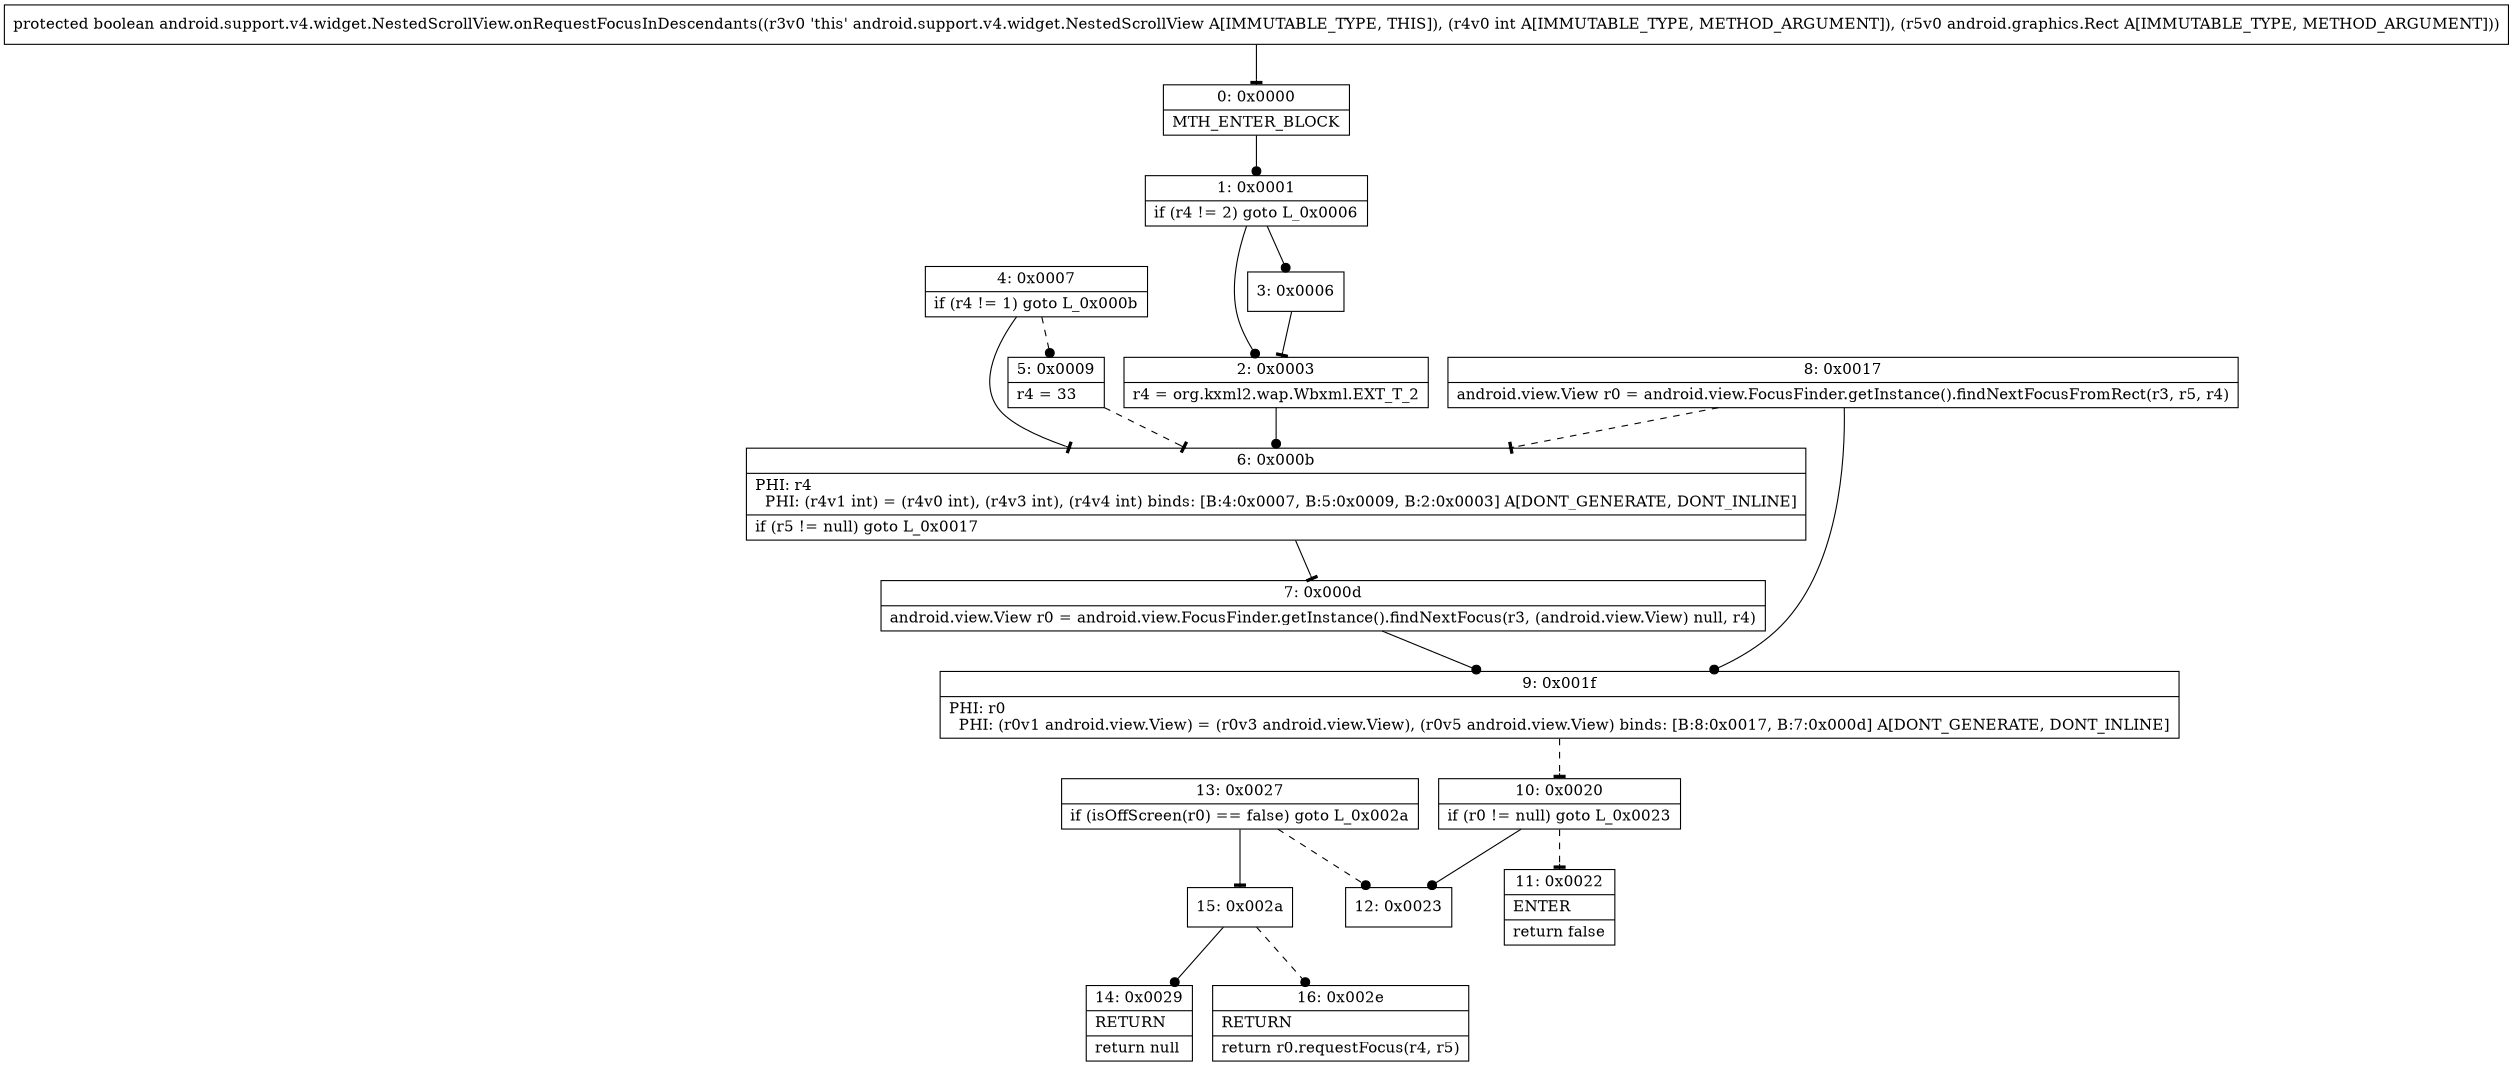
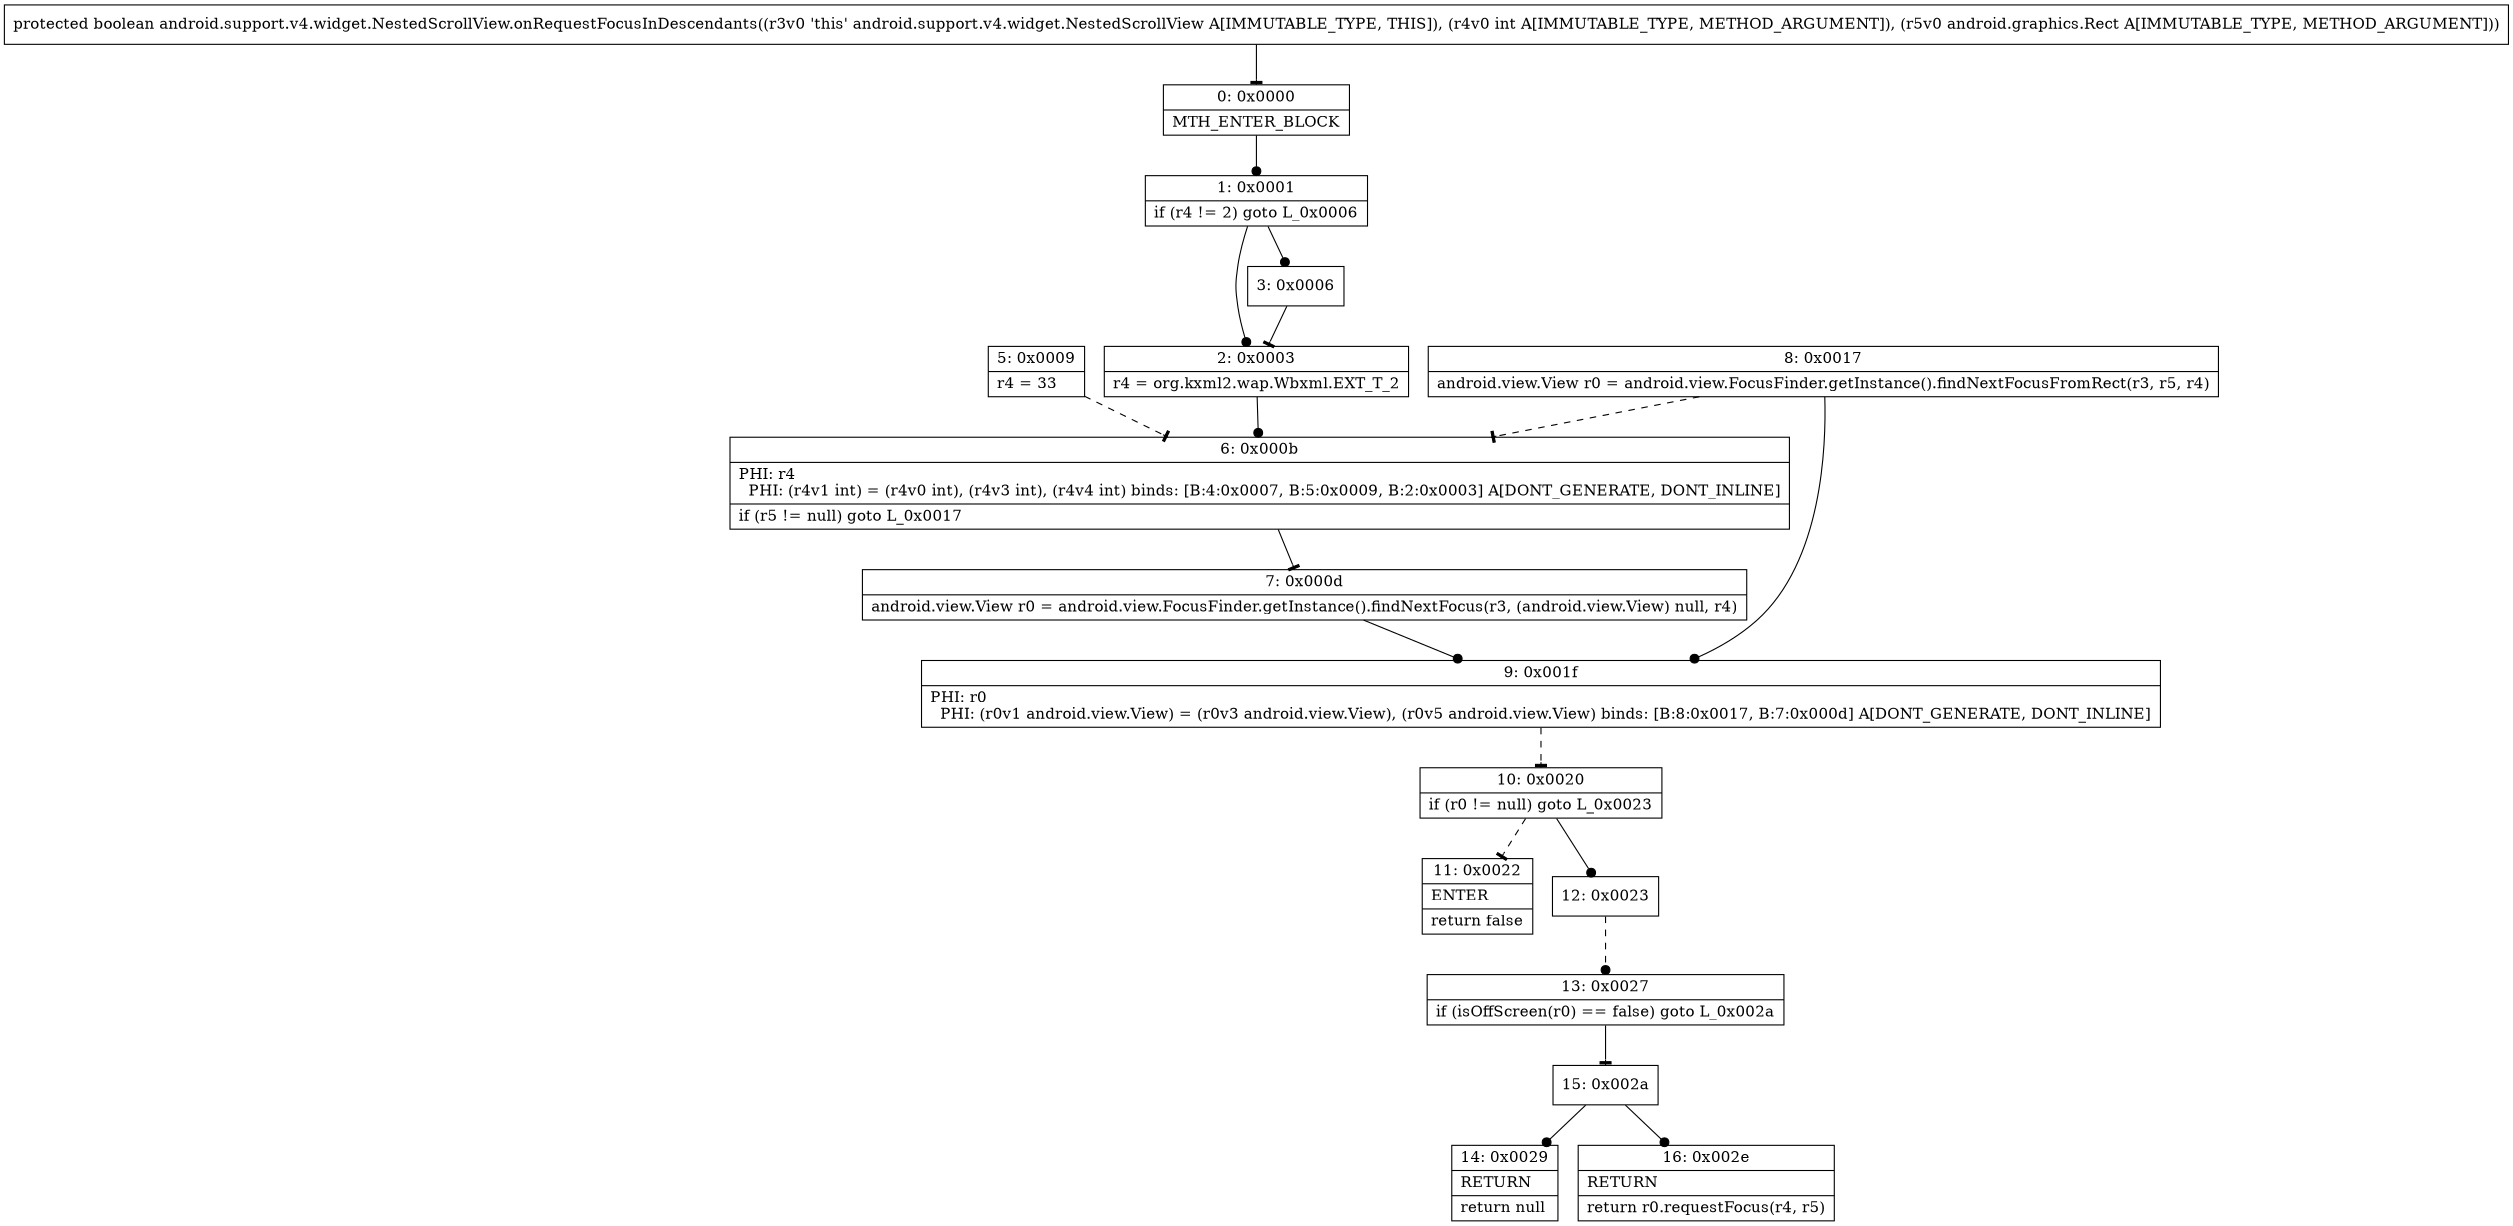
(1036, 292) -> none
(1320, 856) -> (1606, 941)
(1279, 953) -> (1643, 1122)
